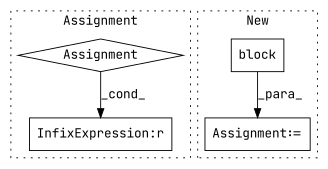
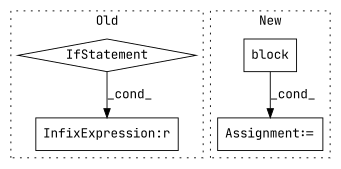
(101, 21) -> (107, 21)
(101, 55) -> (107, 55)
(280, 95) -> (293, 95)
